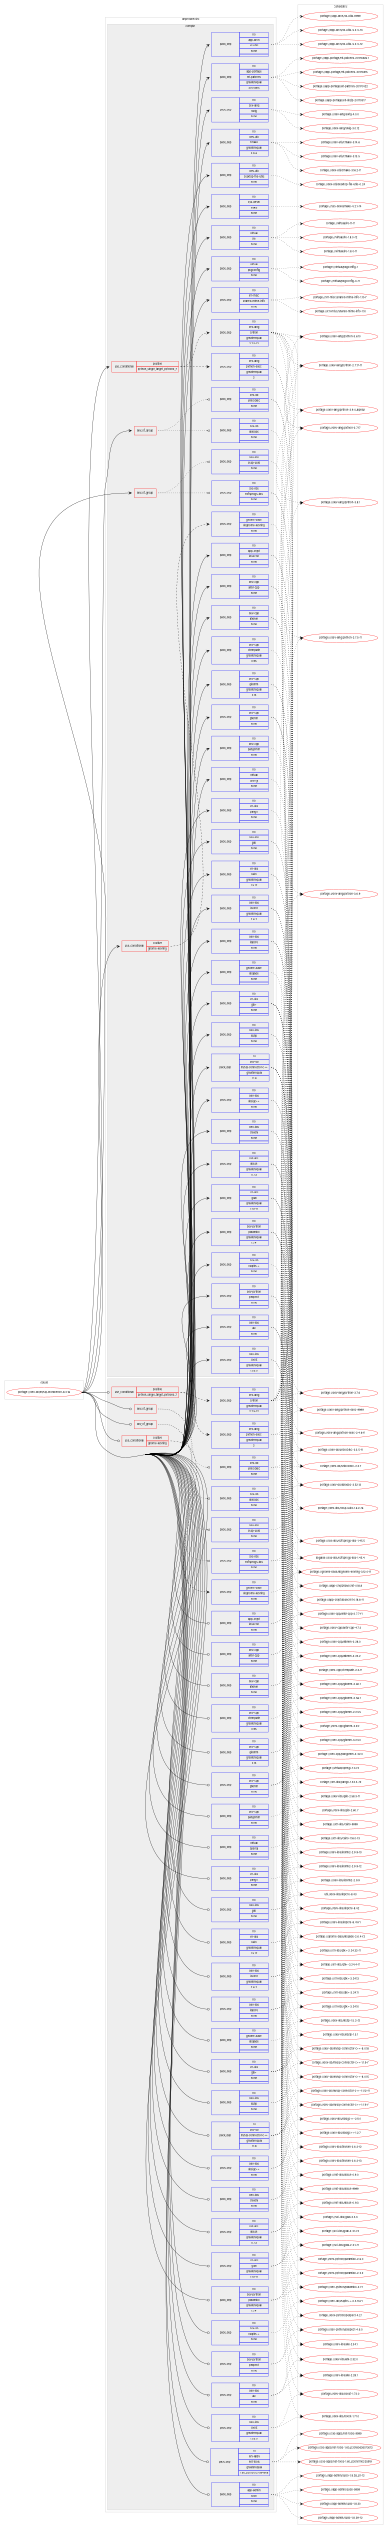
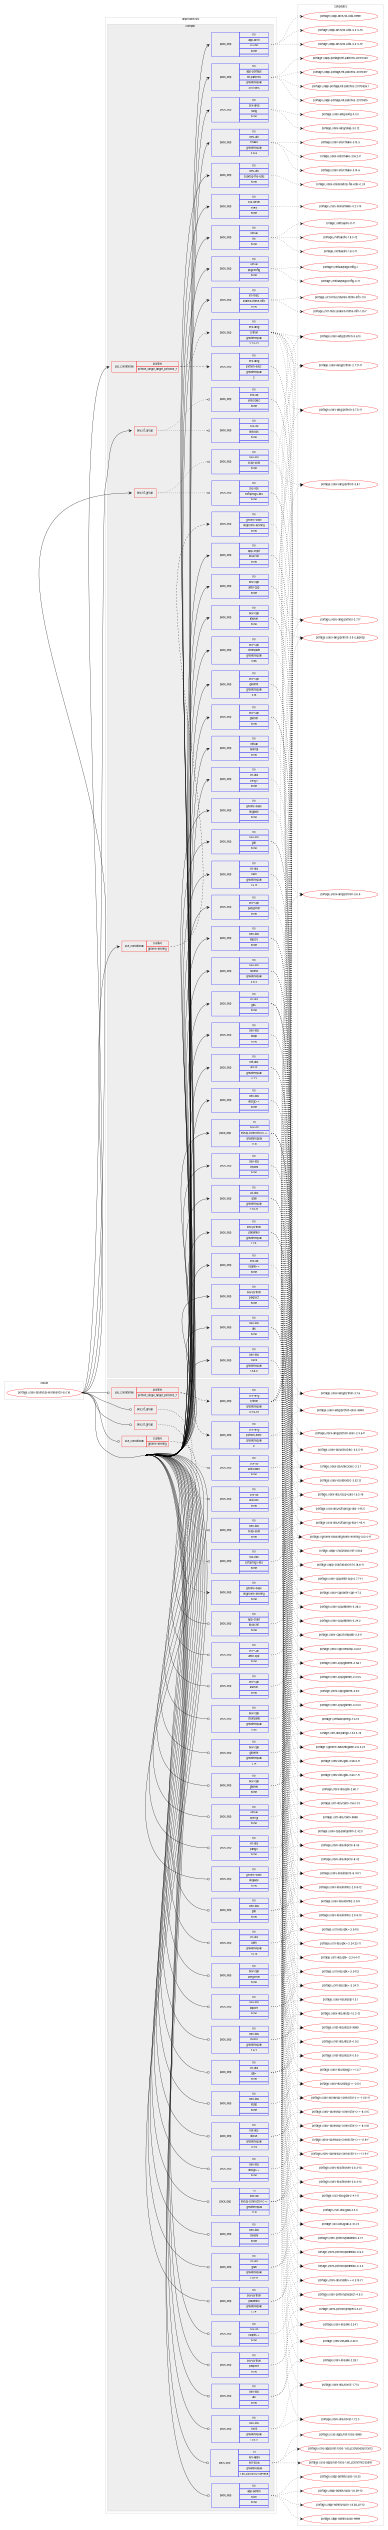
(340, 101) -> (340, 72)
(340, 1558) -> (340, 1523)
(340, 1684) -> (340, 1649)
none -> (340, 1775)
(340, 1895) -> (340, 1846)
(340, 2301) -> (340, 2281)
